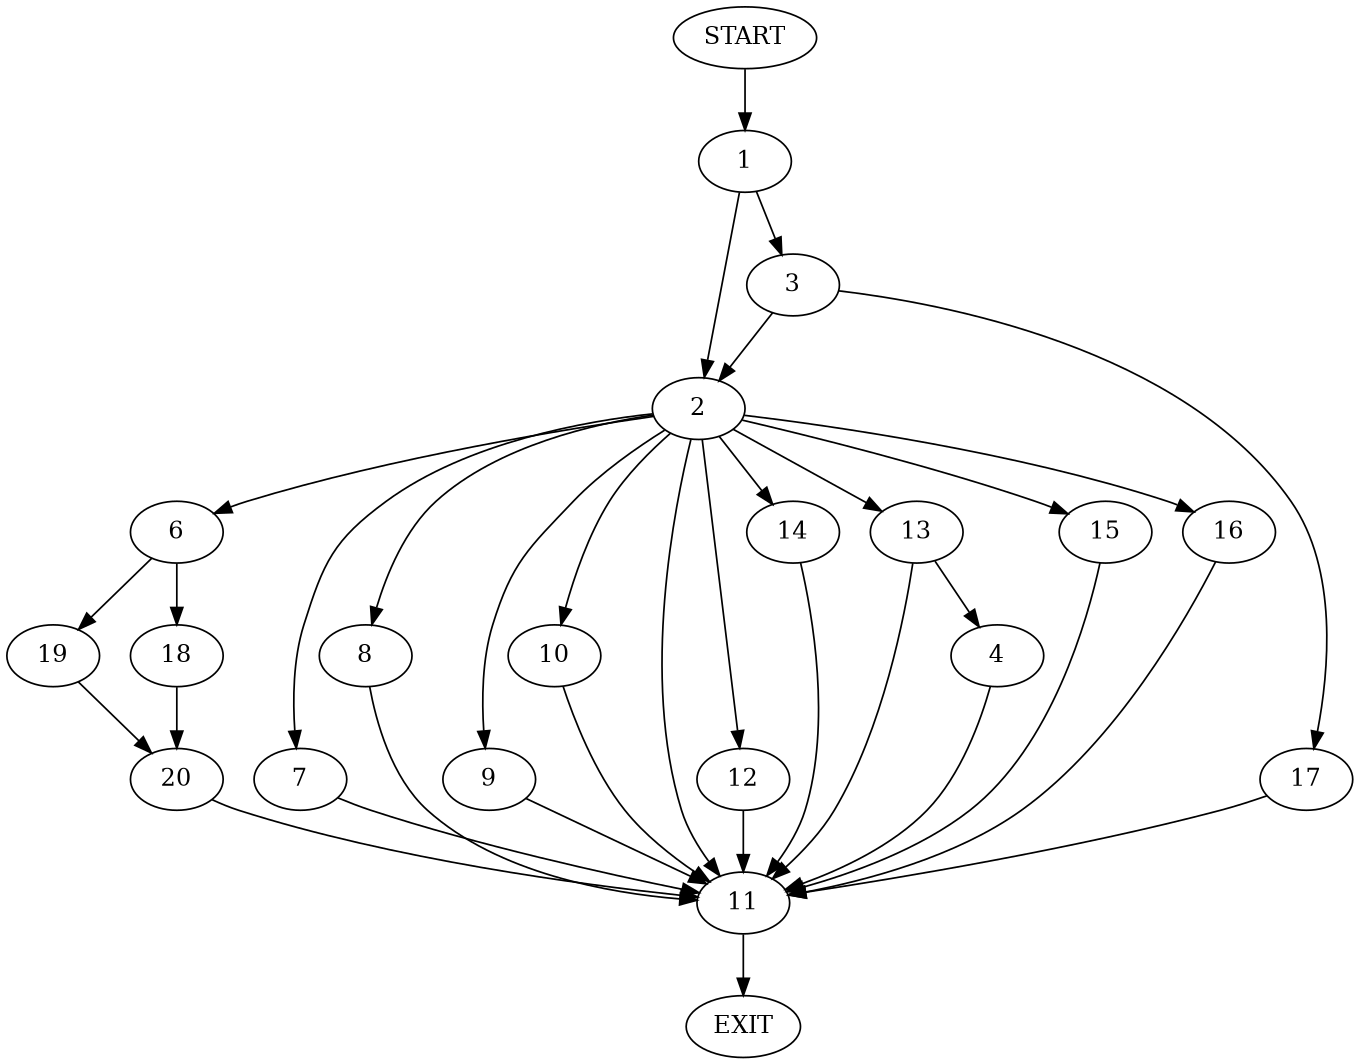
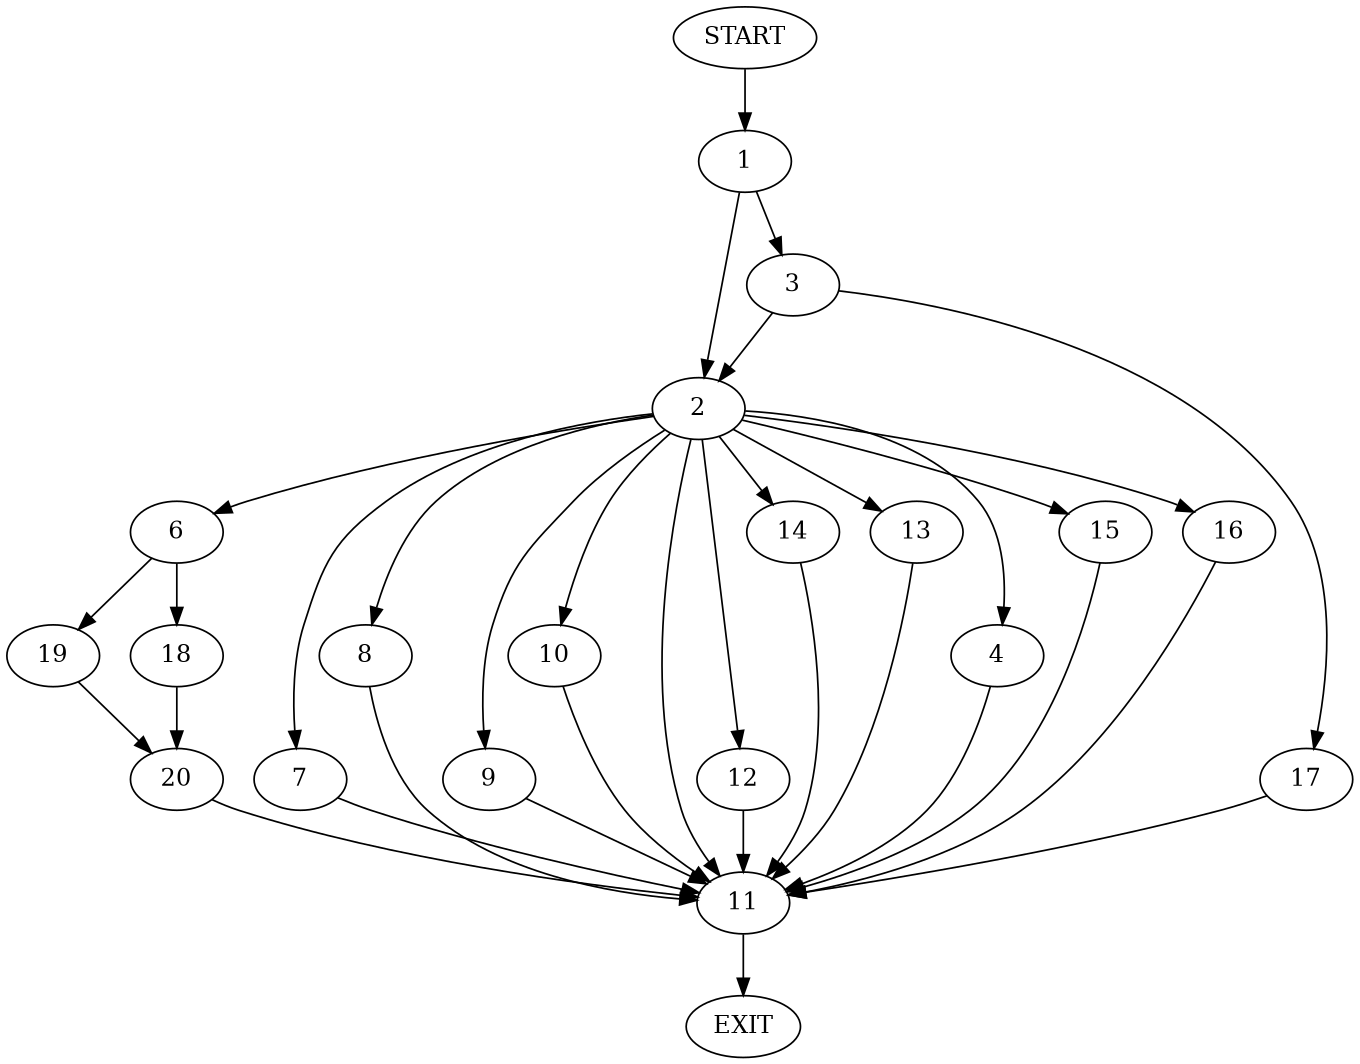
(952, 587) -> (914, 452)
